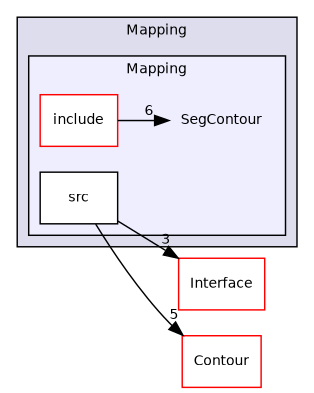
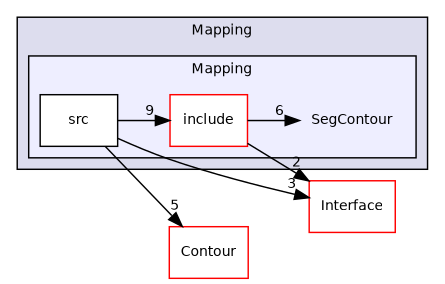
none -> (137, 121)
none -> (272, 158)
